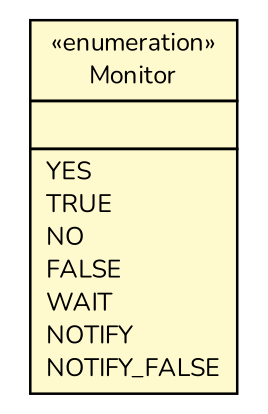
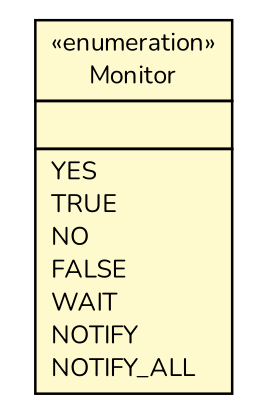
(134, 368) -> (124, 368)
